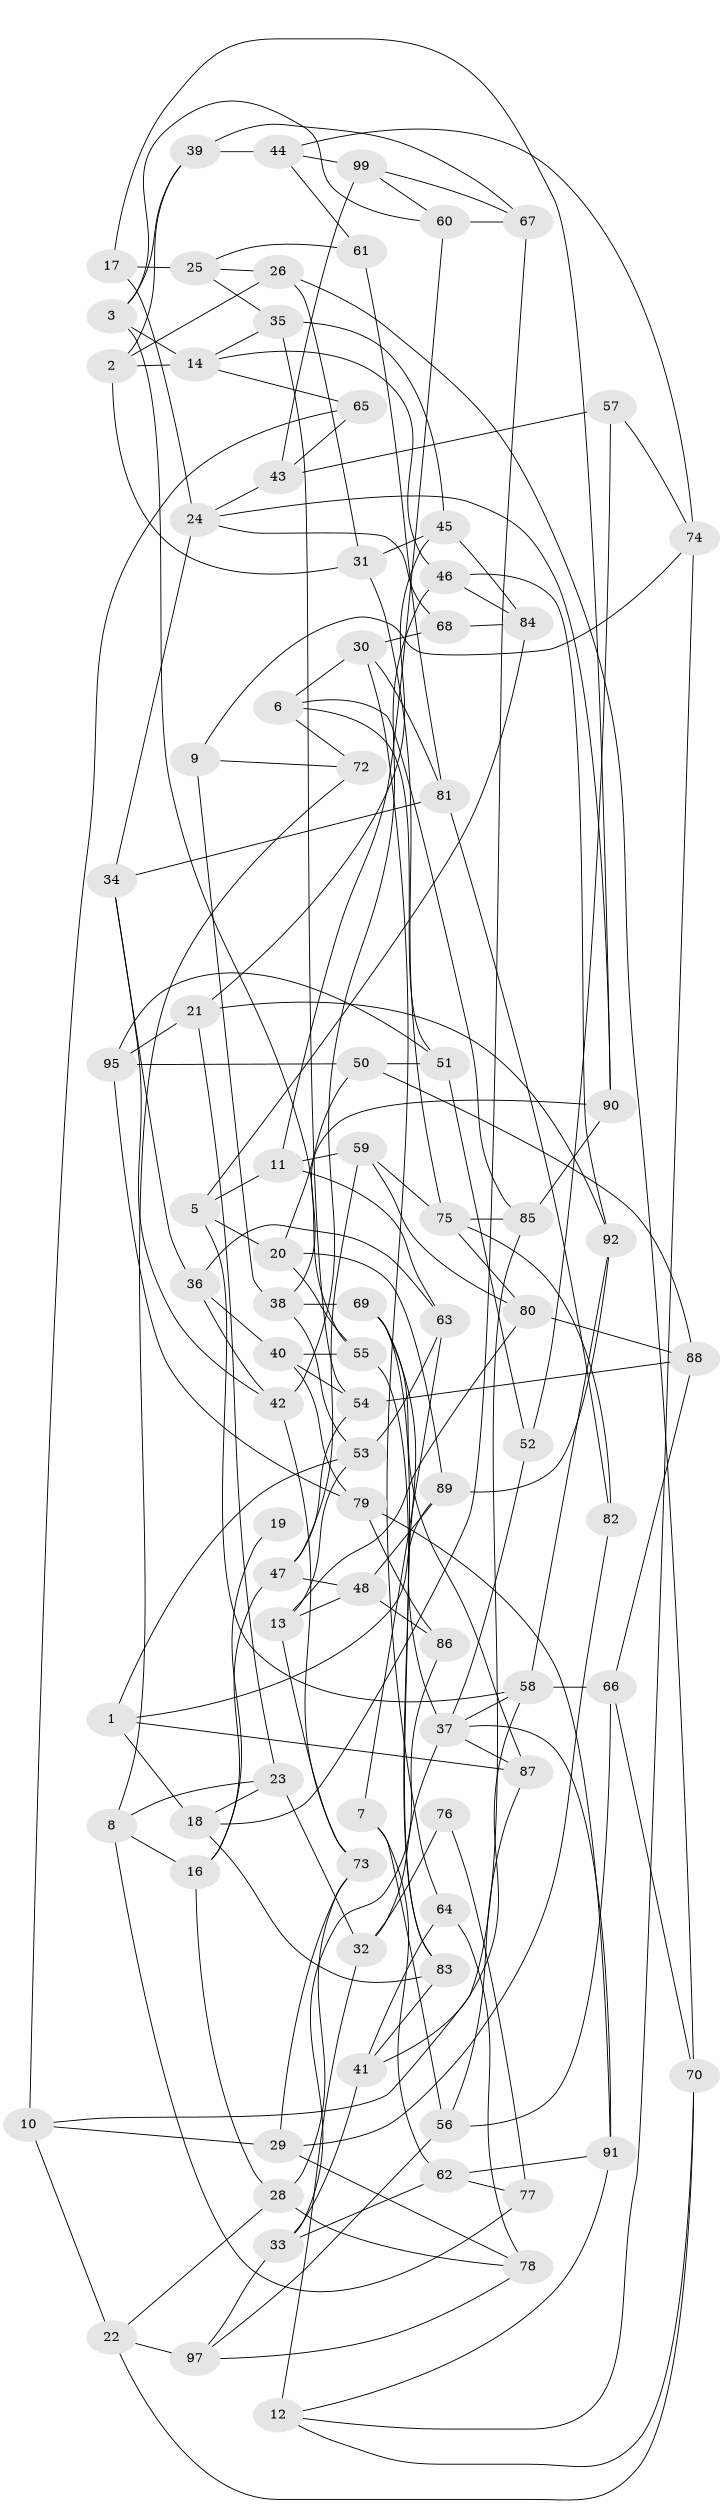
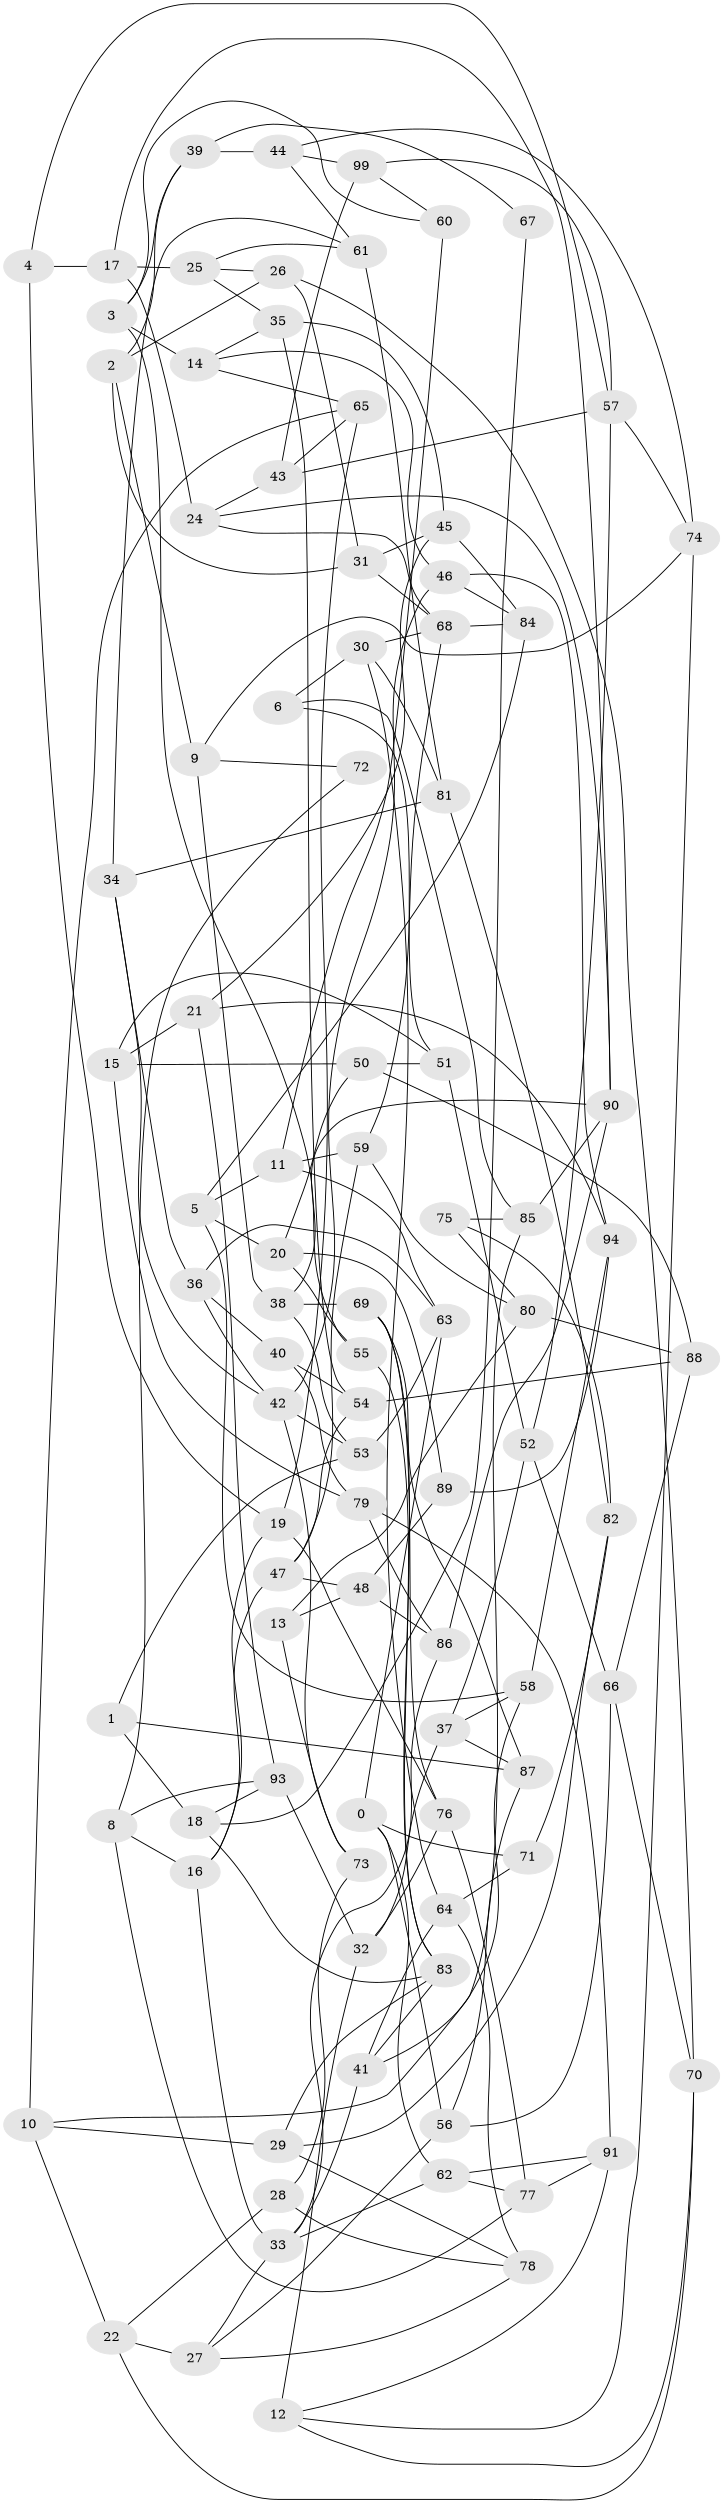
(447, 189) -> (543, 189)
(487, 222) -> none
none -> (29, 266)
(154, 365) -> (154, 563)
(154, 700) -> (128, 501)
(320, 738) -> none
(407, 747) -> (399, 592)
none -> (323, 939)
(112, 1065) -> (112, 1065)
(397, 1178) -> (414, 828)
(611, 1240) -> (611, 1240)
(321, 1354) -> none
none -> (538, 1365)
(415, 1453) -> (412, 1680)
(320, 1539) -> (313, 1425)
(326, 1661) -> none
none -> (365, 1668)
(570, 1687) -> (570, 1566)
(278, 1780) -> (278, 1780)
(582, 1810) -> (570, 2175)
(362, 1815) -> (362, 1815)
none -> (528, 1857)
(301, 2000) -> (344, 2038)
(211, 2041) -> (218, 2064)
(195, 2359) -> (195, 2359)
